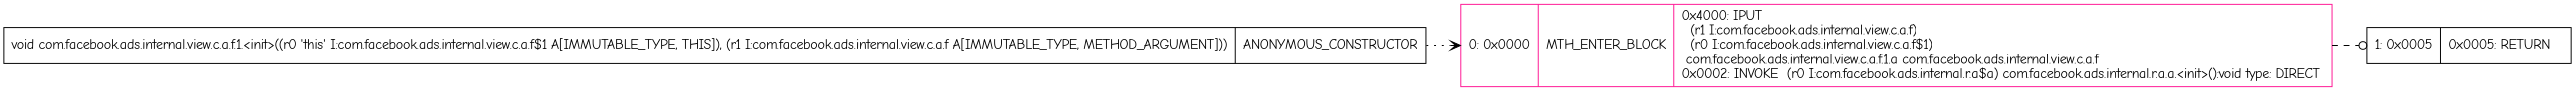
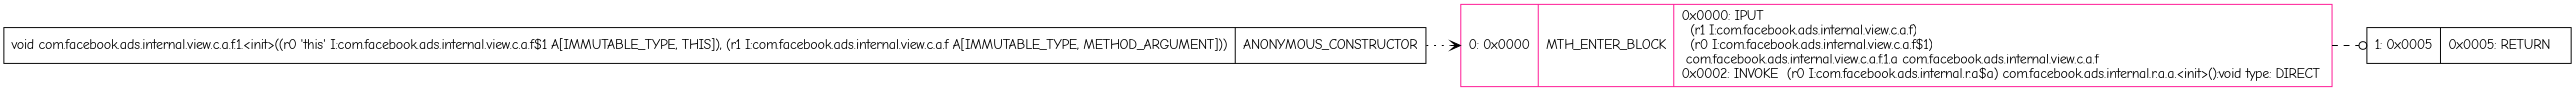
(1727, 16) -> (1727, 16)
